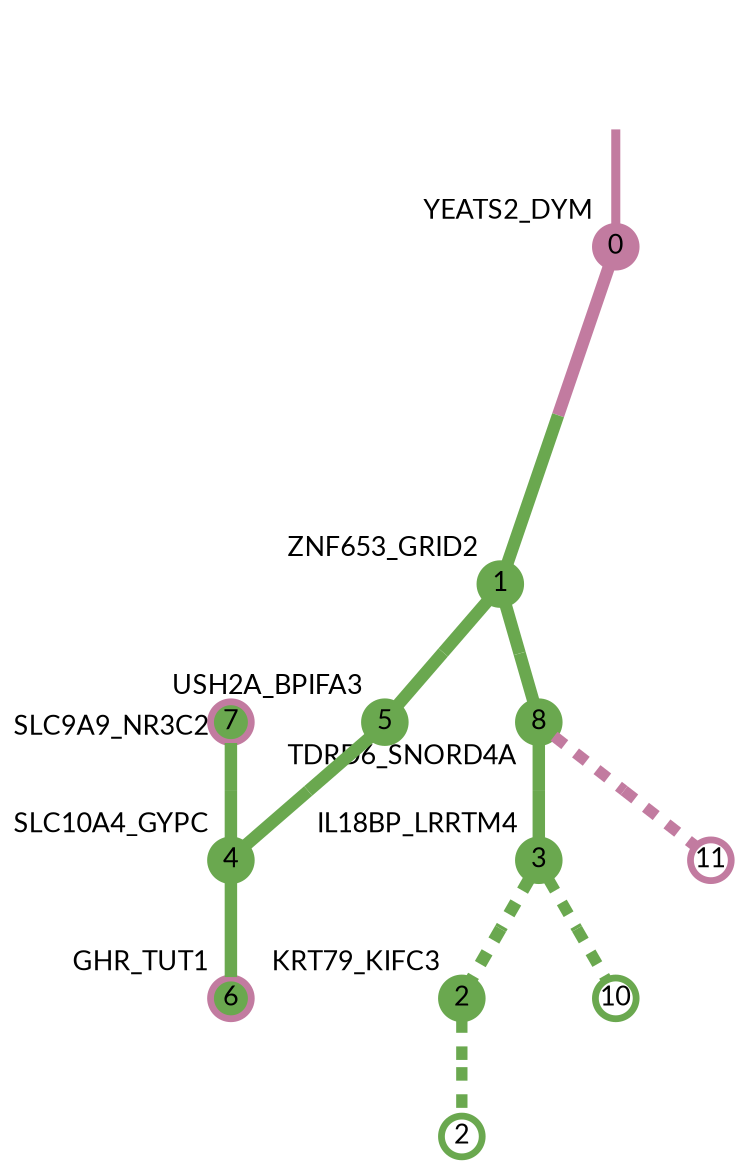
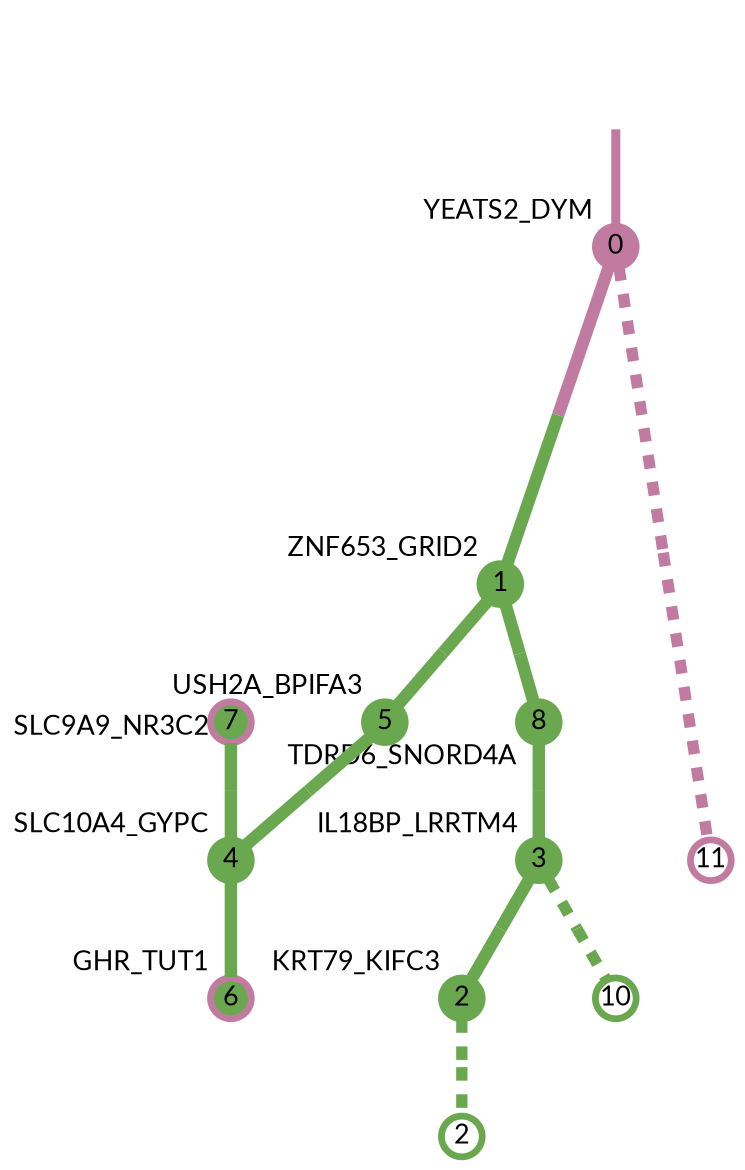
(624, 791) -> (663, 553)
(501, 929) -> (501, 929)
